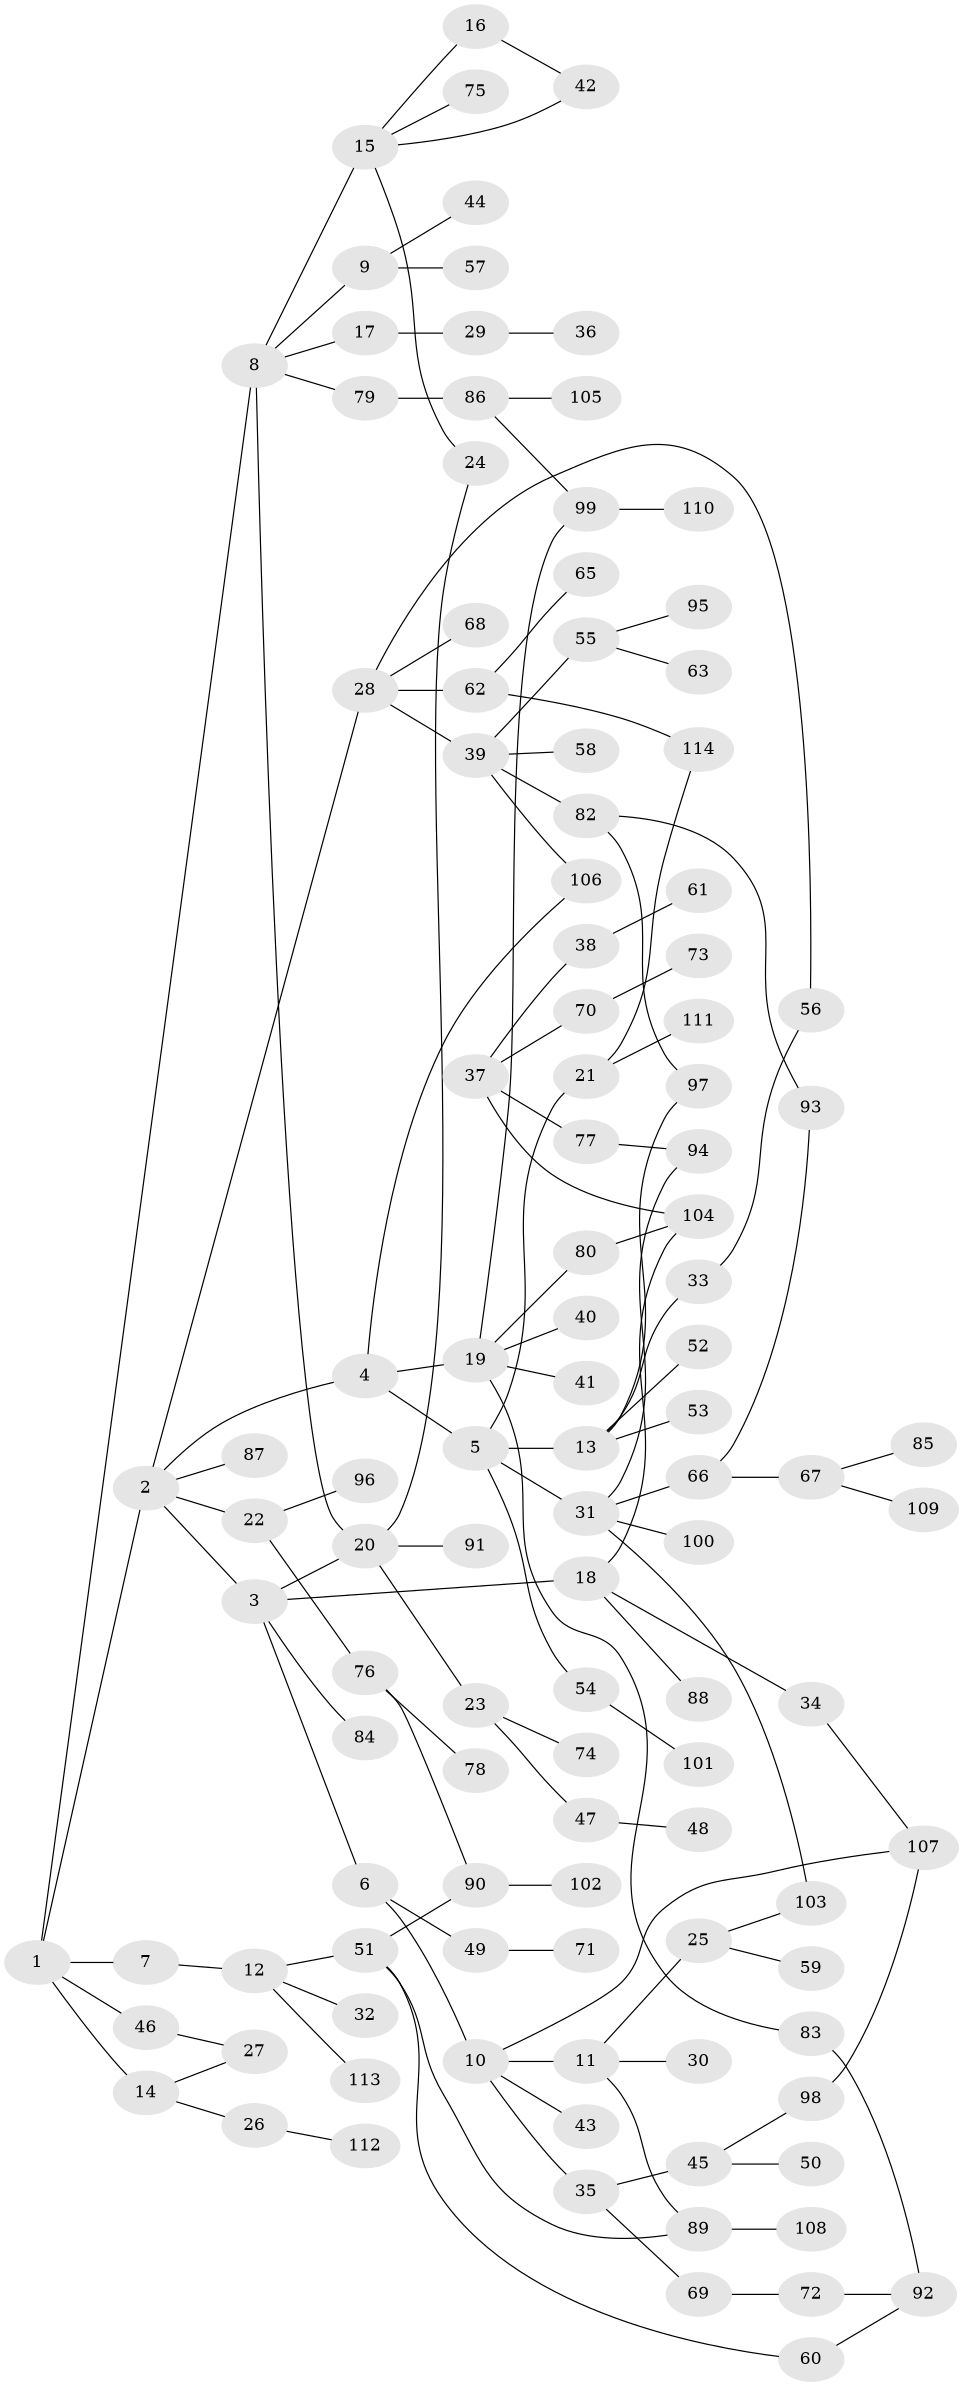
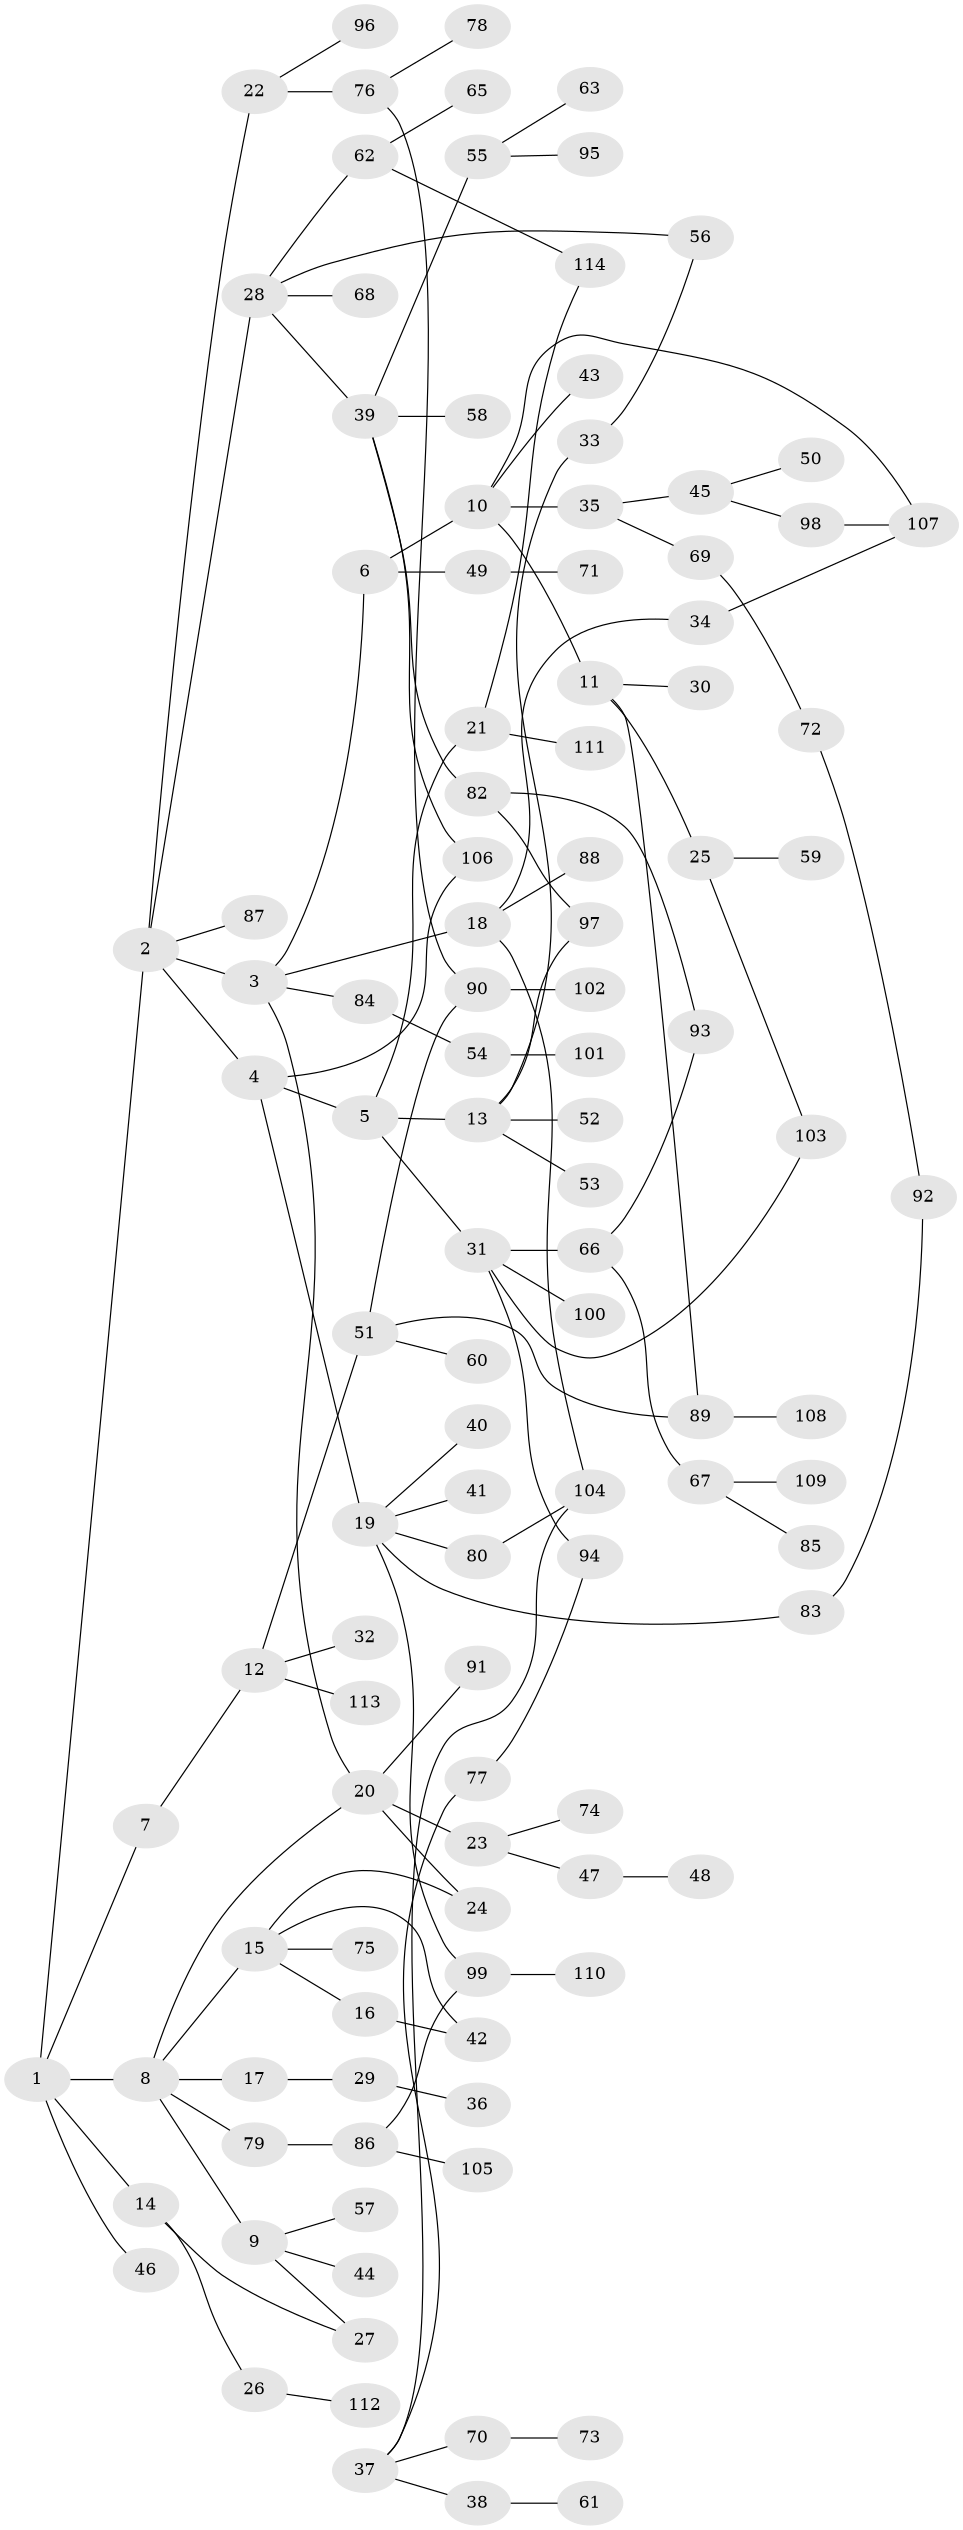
(529, 1594) -> (422, 1028)
(200, 2040) -> (310, 2291)
(868, 2327) -> none
